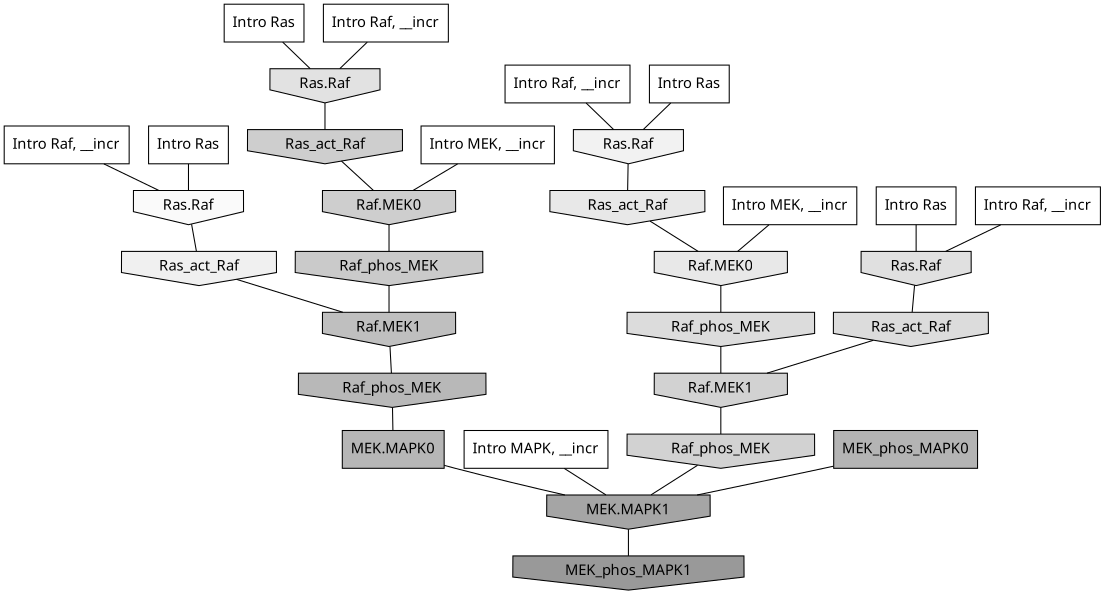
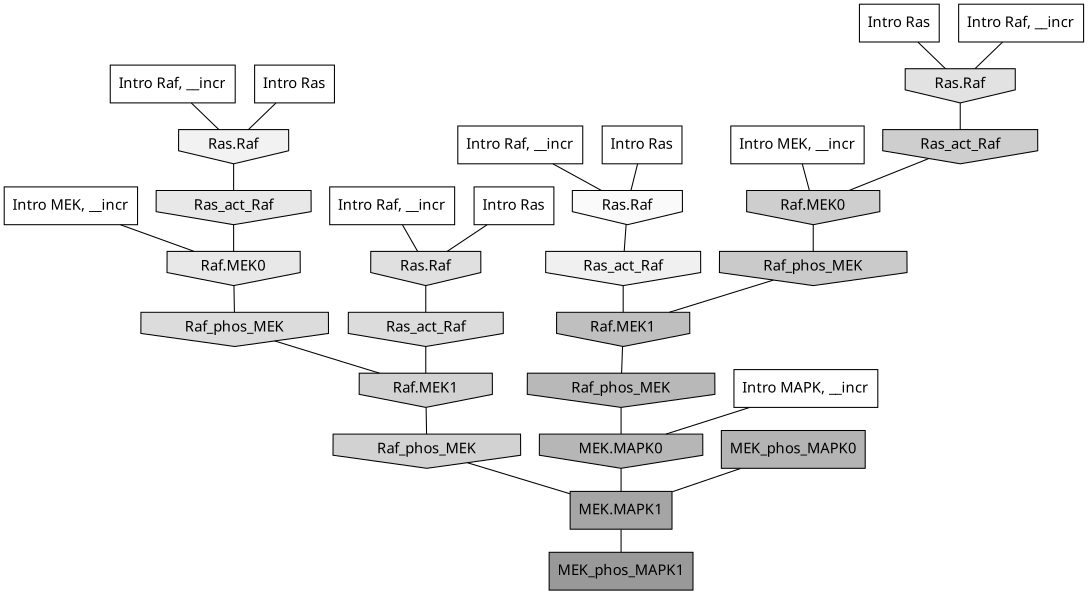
(393, 449) -> (621, 449)
(585, 482) -> (708, 421)
(628, 510) -> (621, 510)
(628, 571) -> (621, 571)
